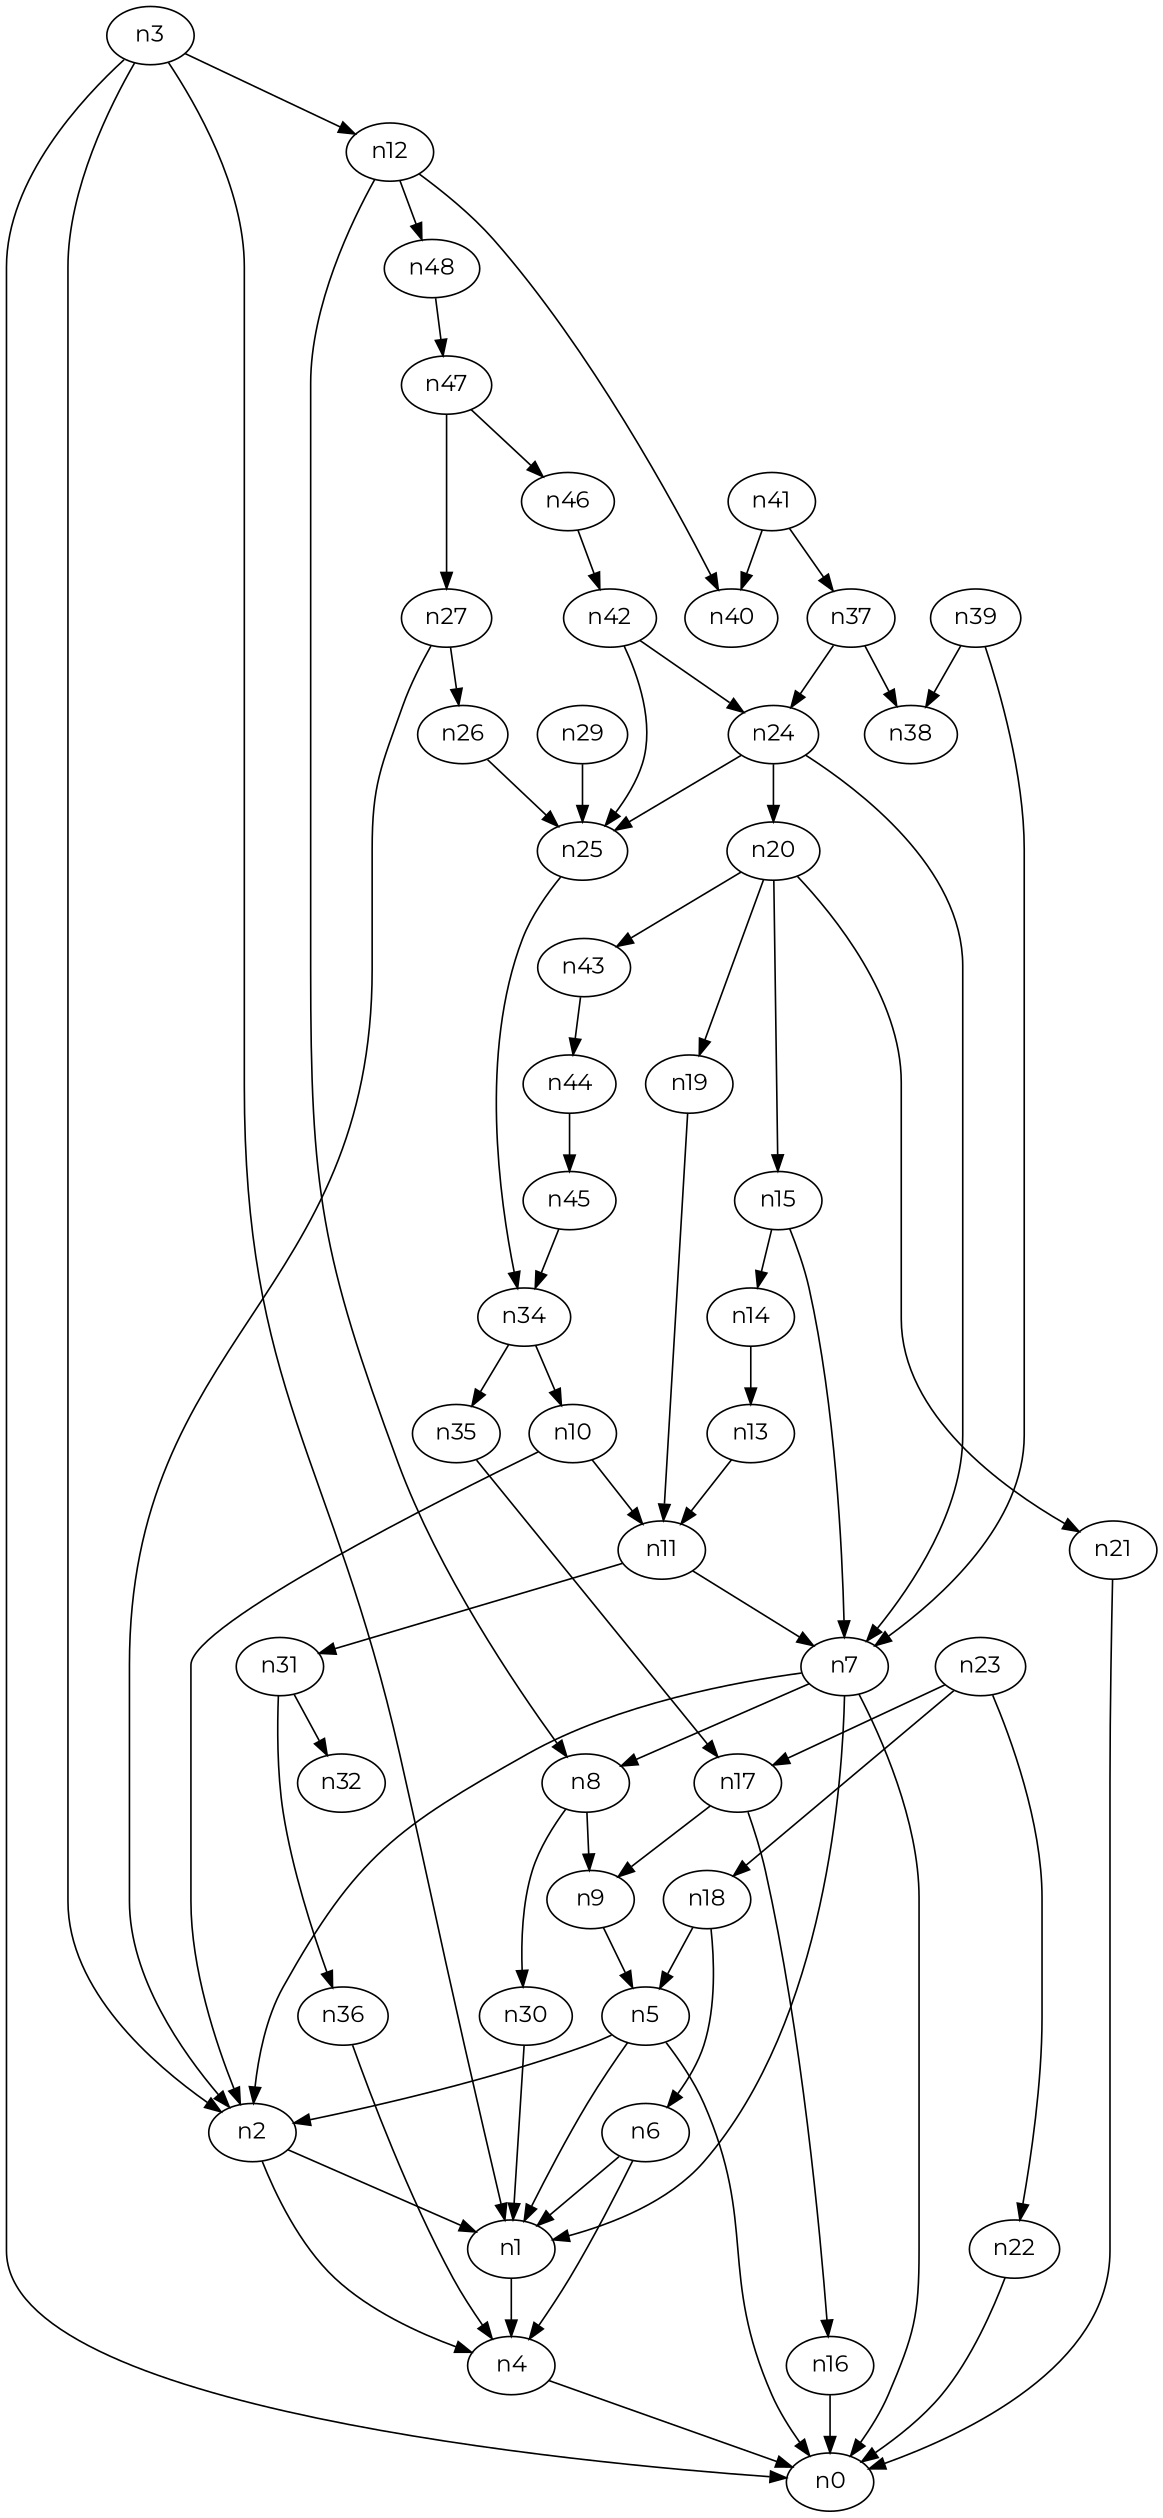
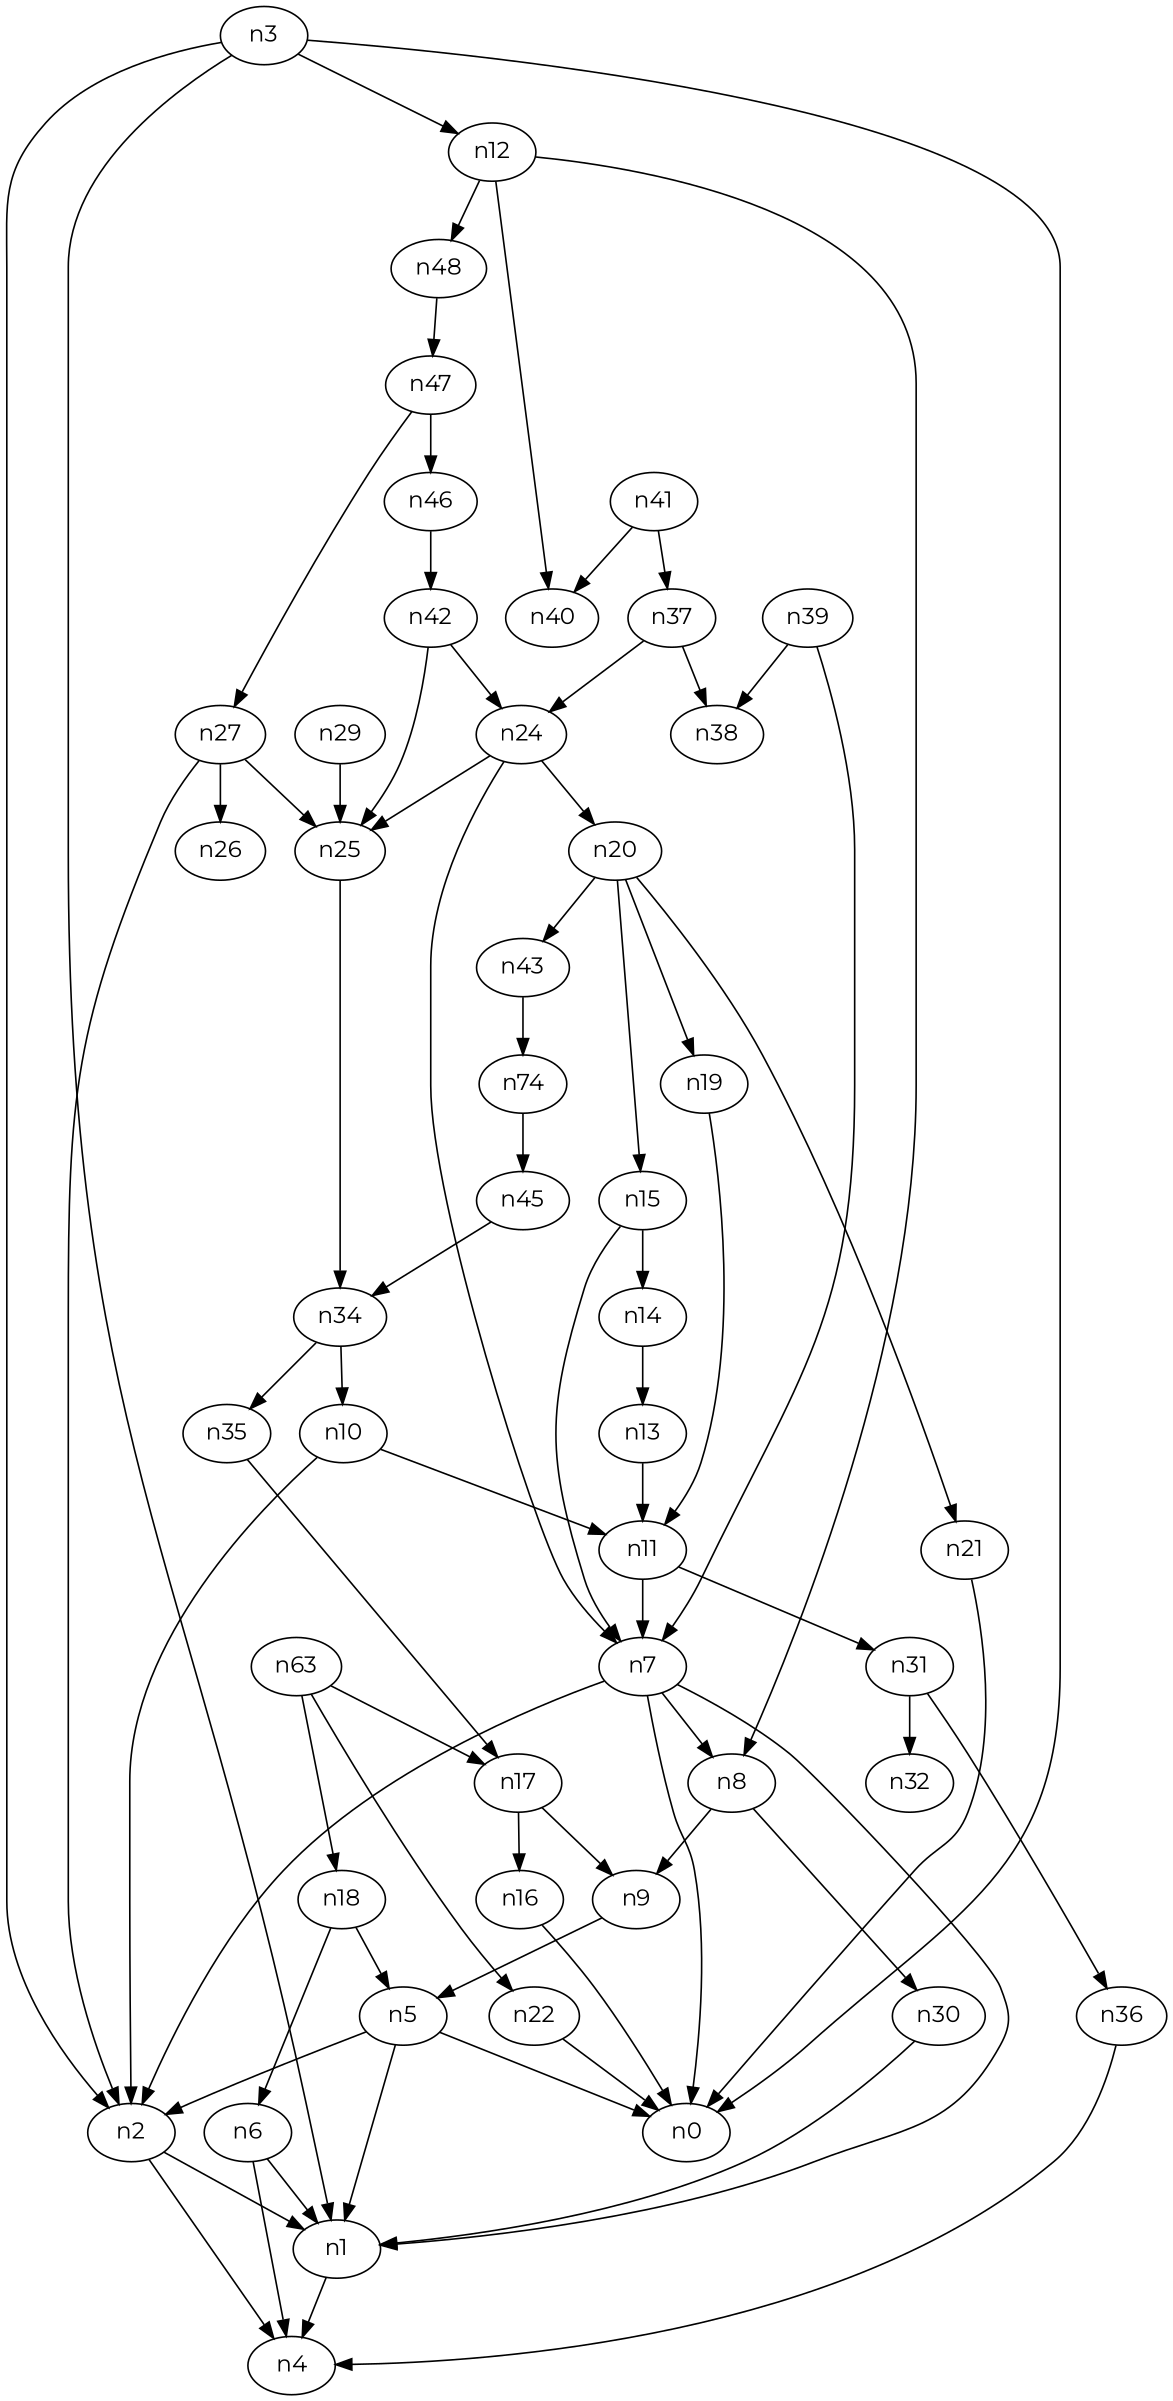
(517, 787) -> (275, 787)
(570, 1084) -> (523, 1084)
(981, 1667) -> (296, 1667)
(663, 2421) -> none
